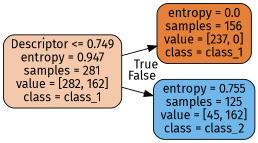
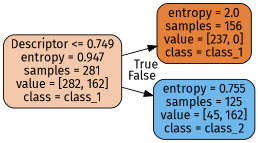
(204, 34) -> (204, 34)
